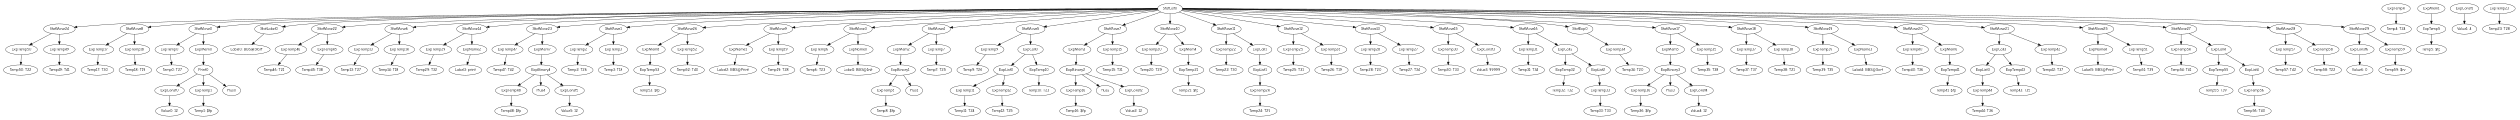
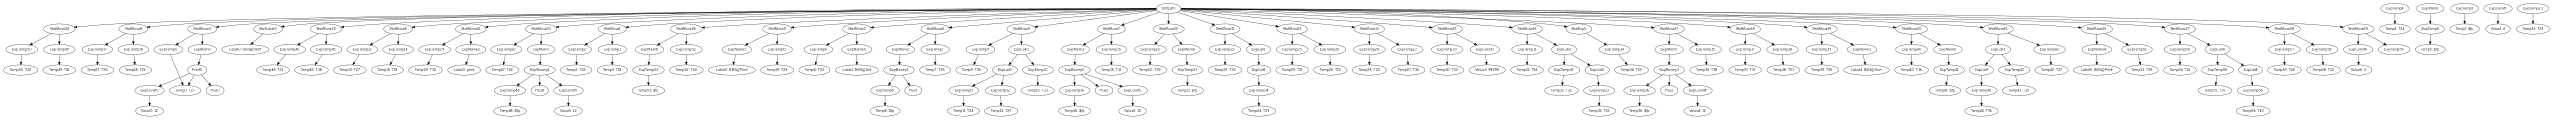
(2395, 70) -> none
(203, 79) -> (192, 79)
